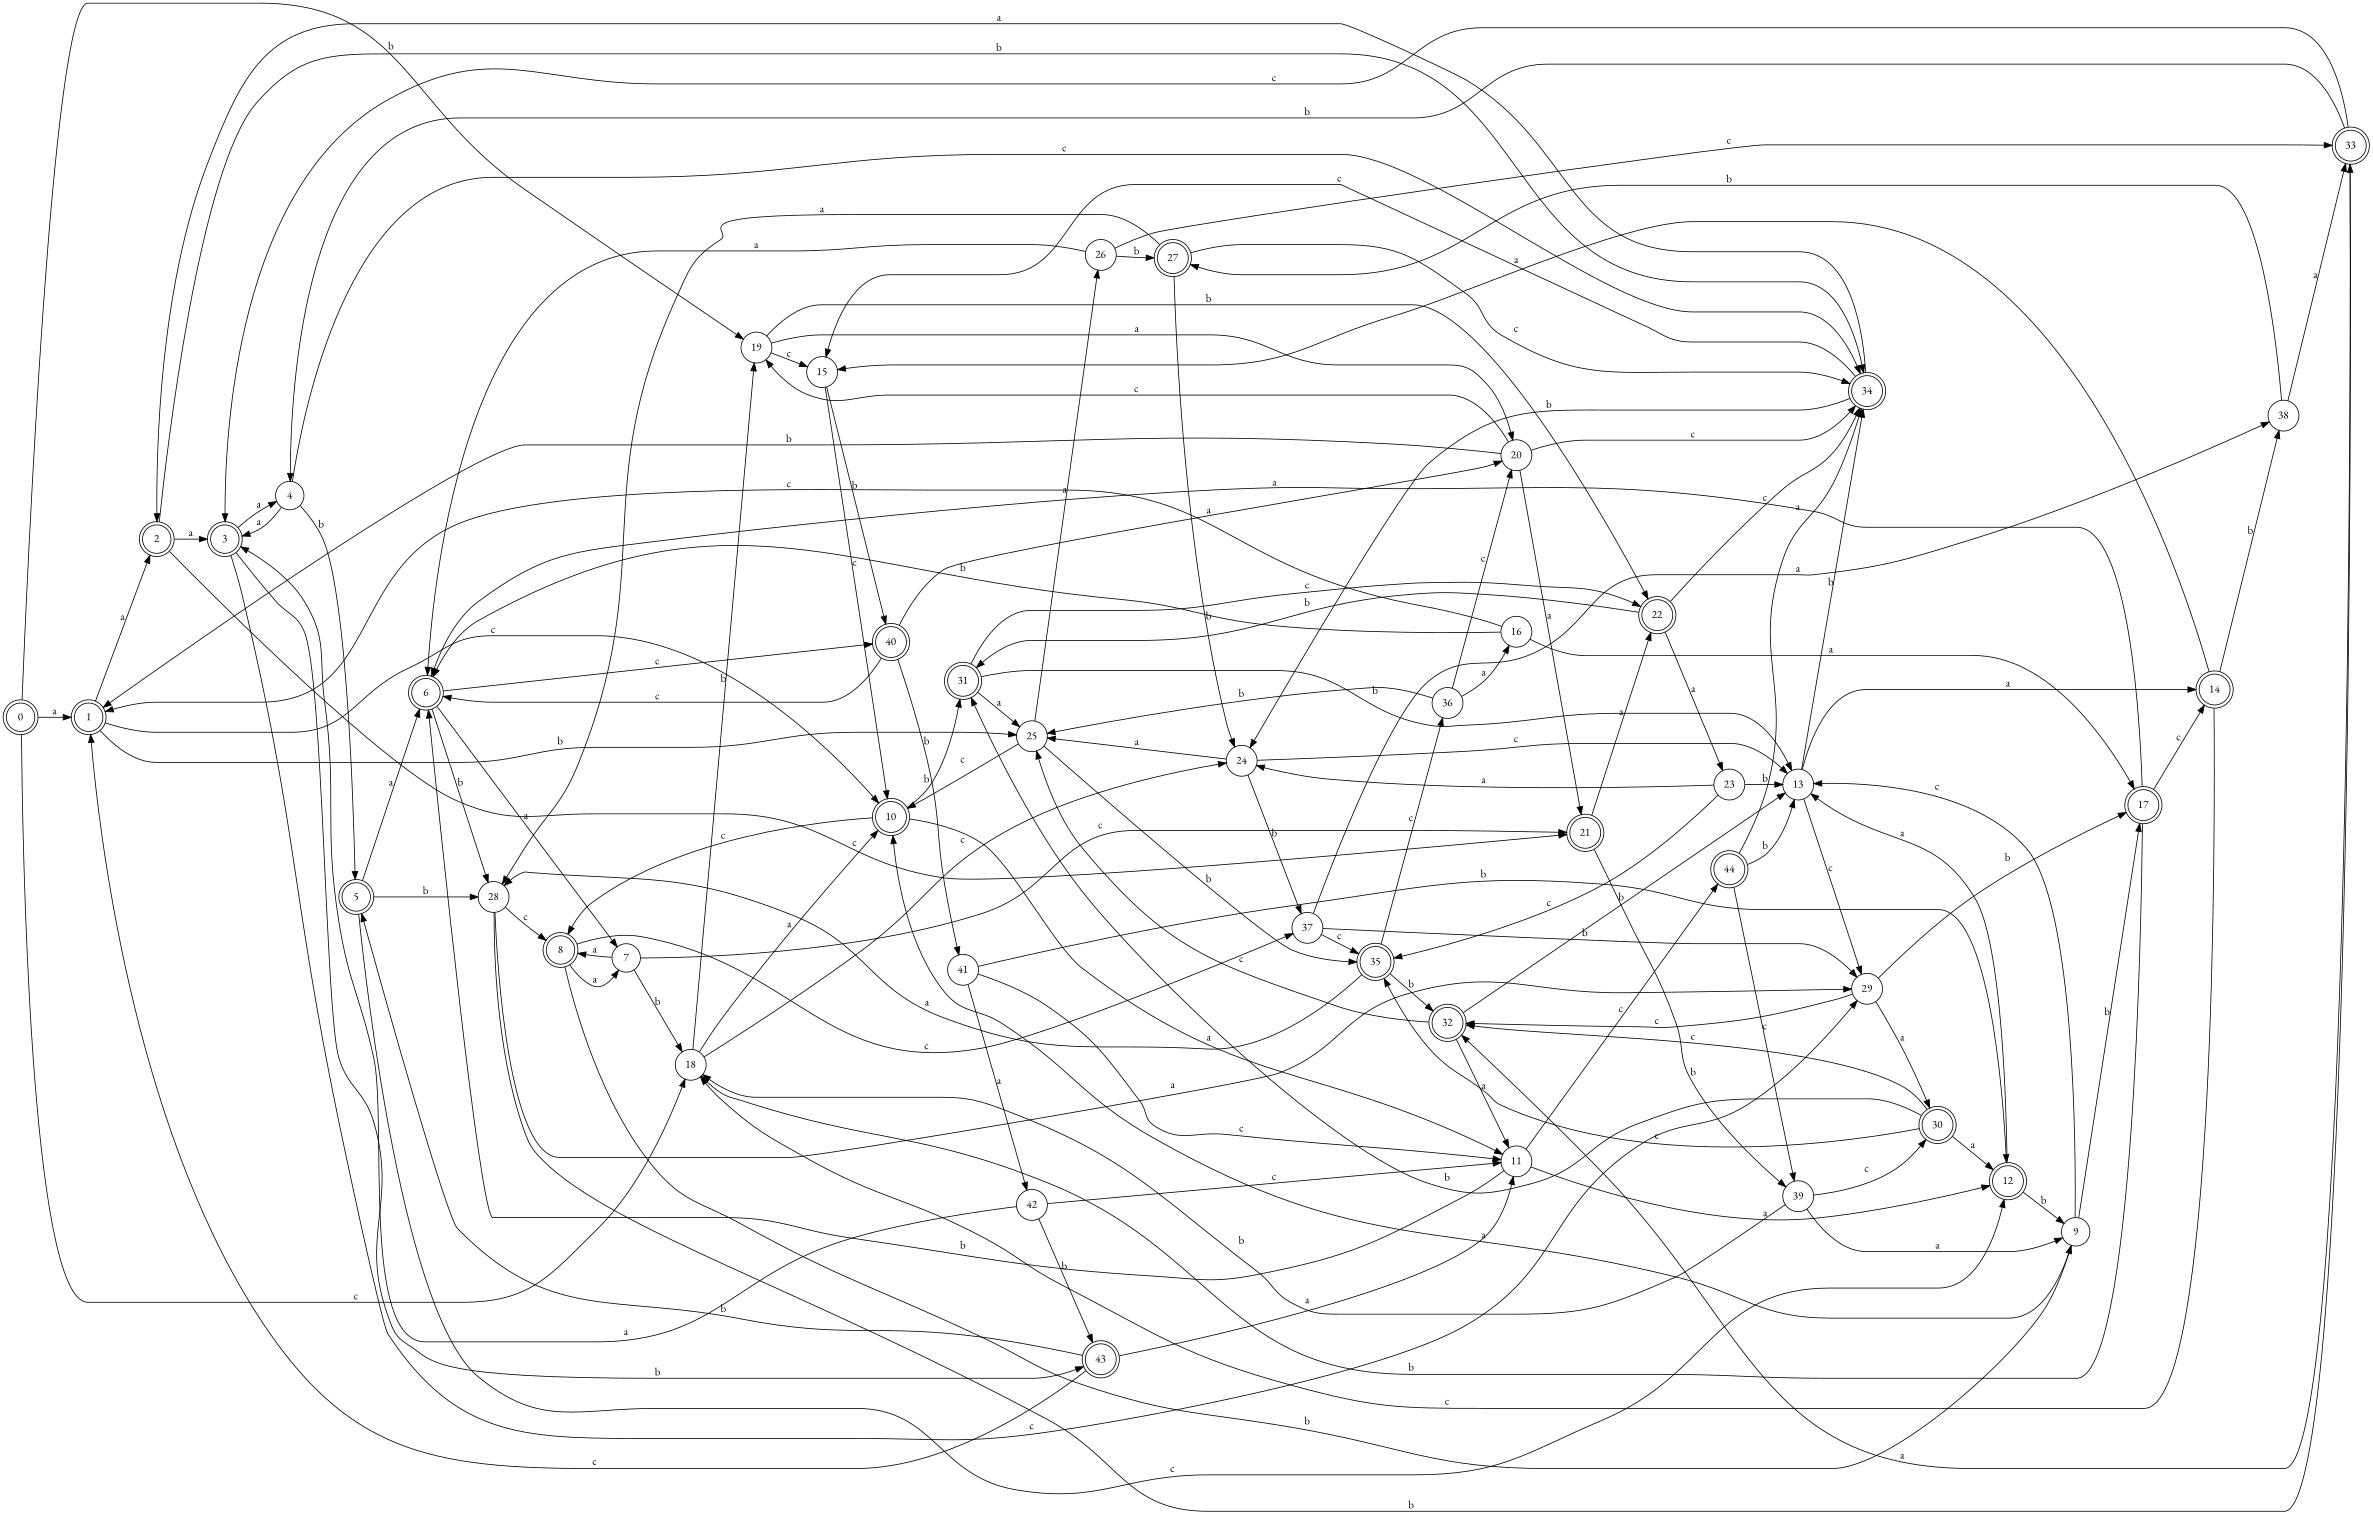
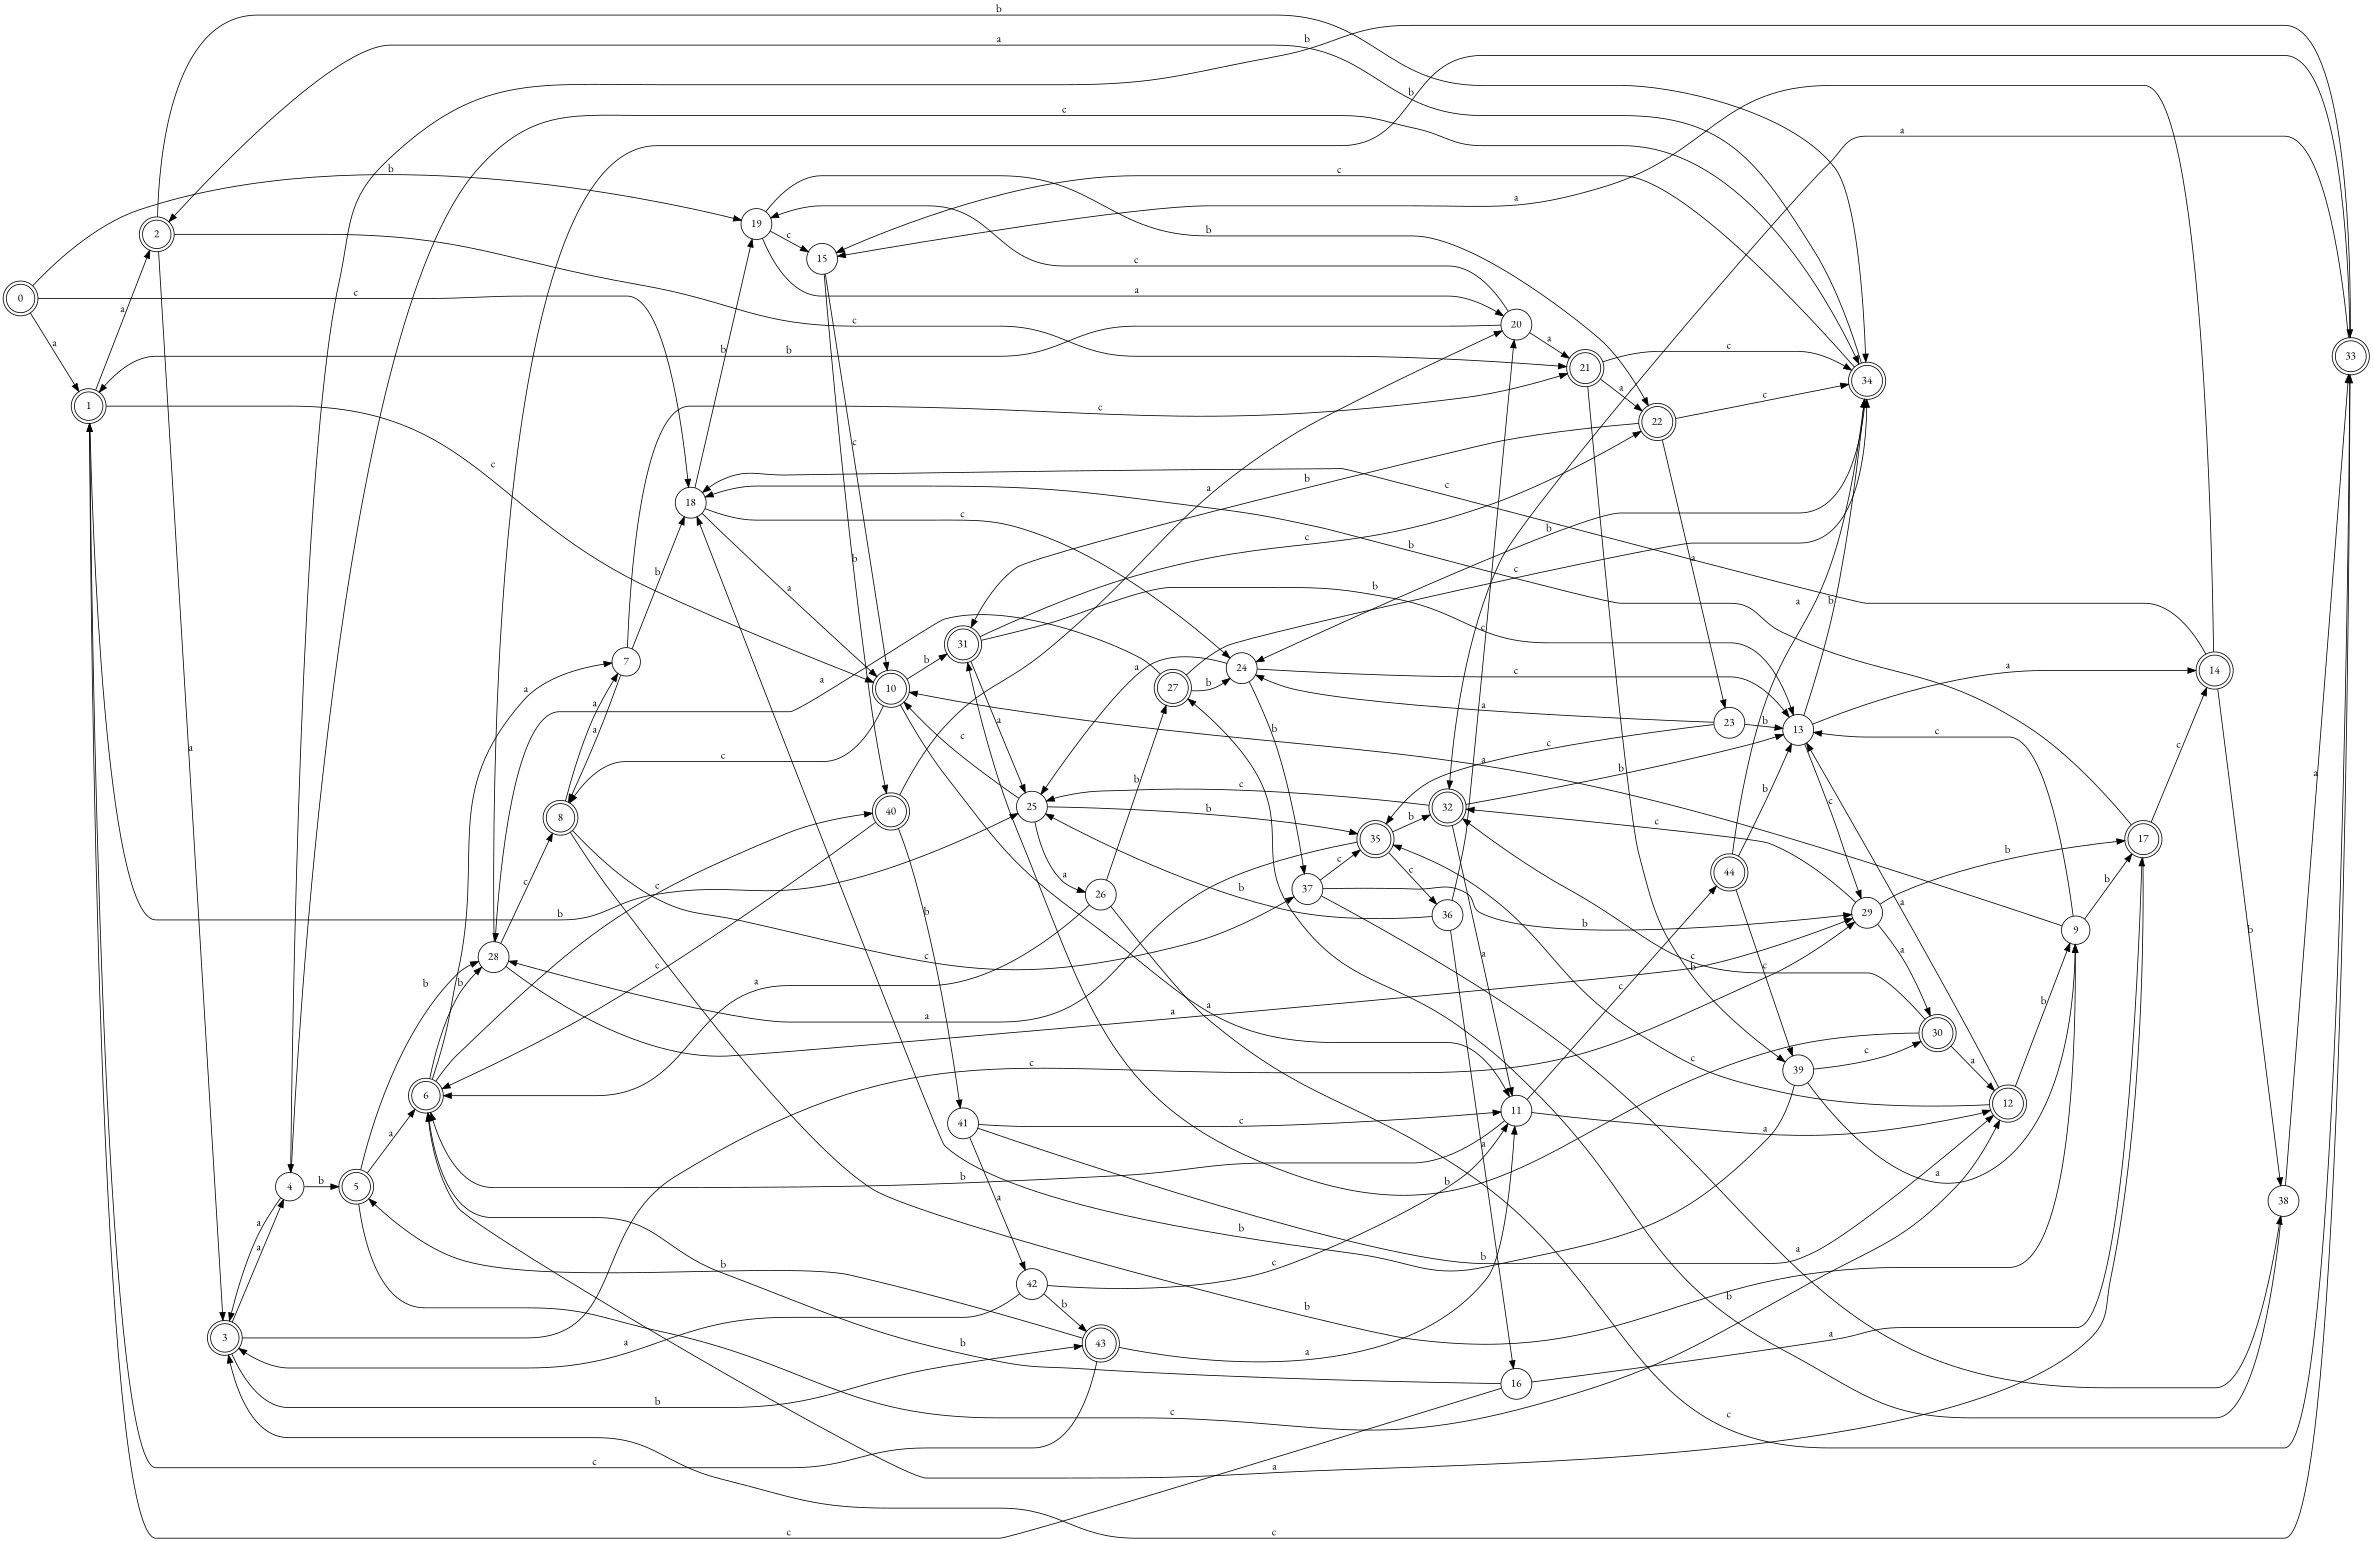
(1695, 440) -> (1725, 352)
(1625, 1140) -> (1664, 1049)
